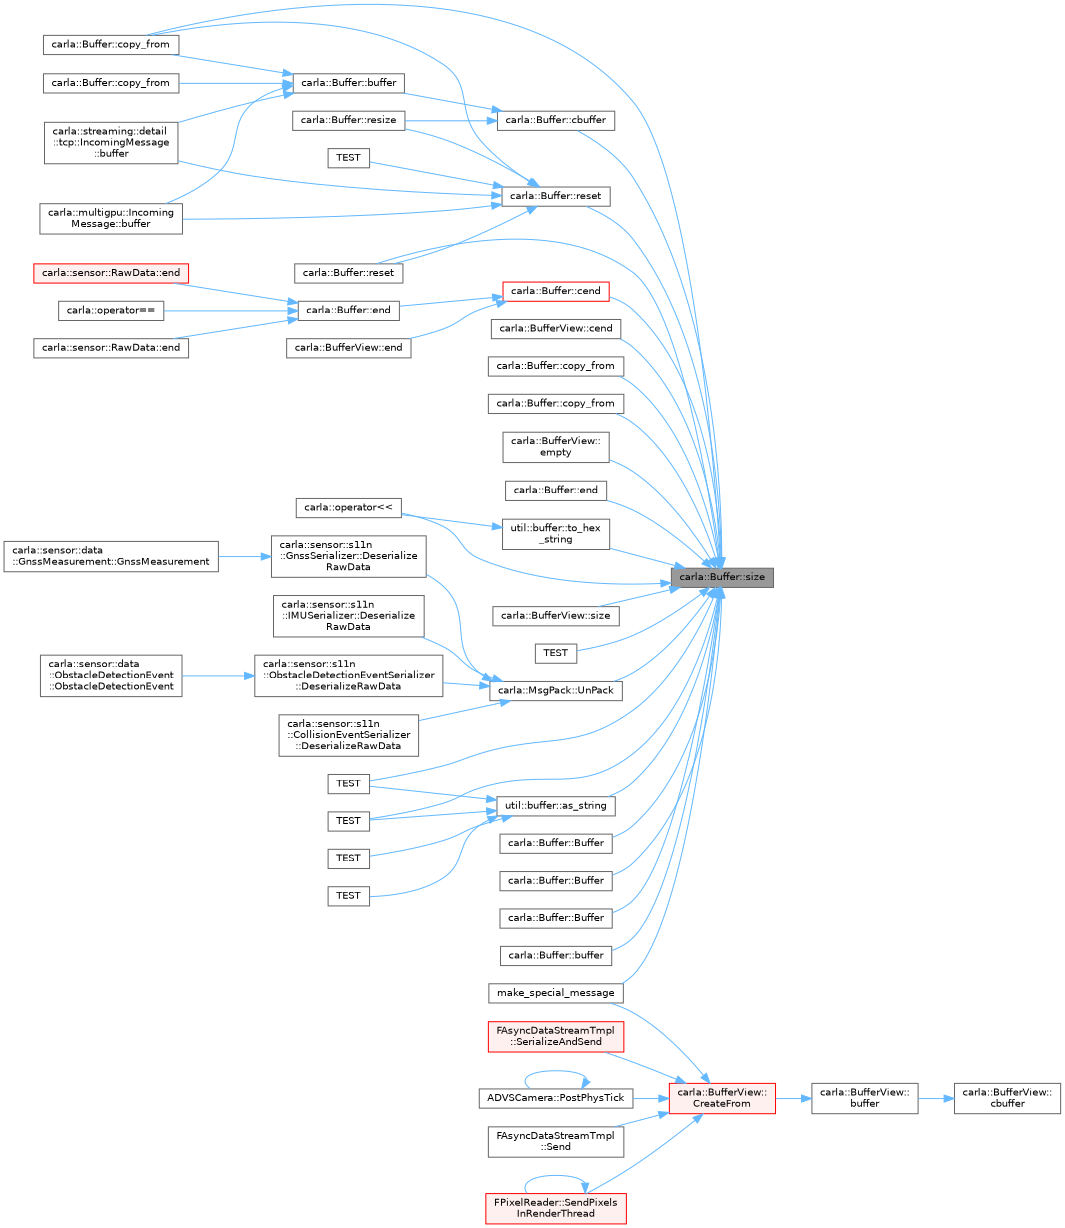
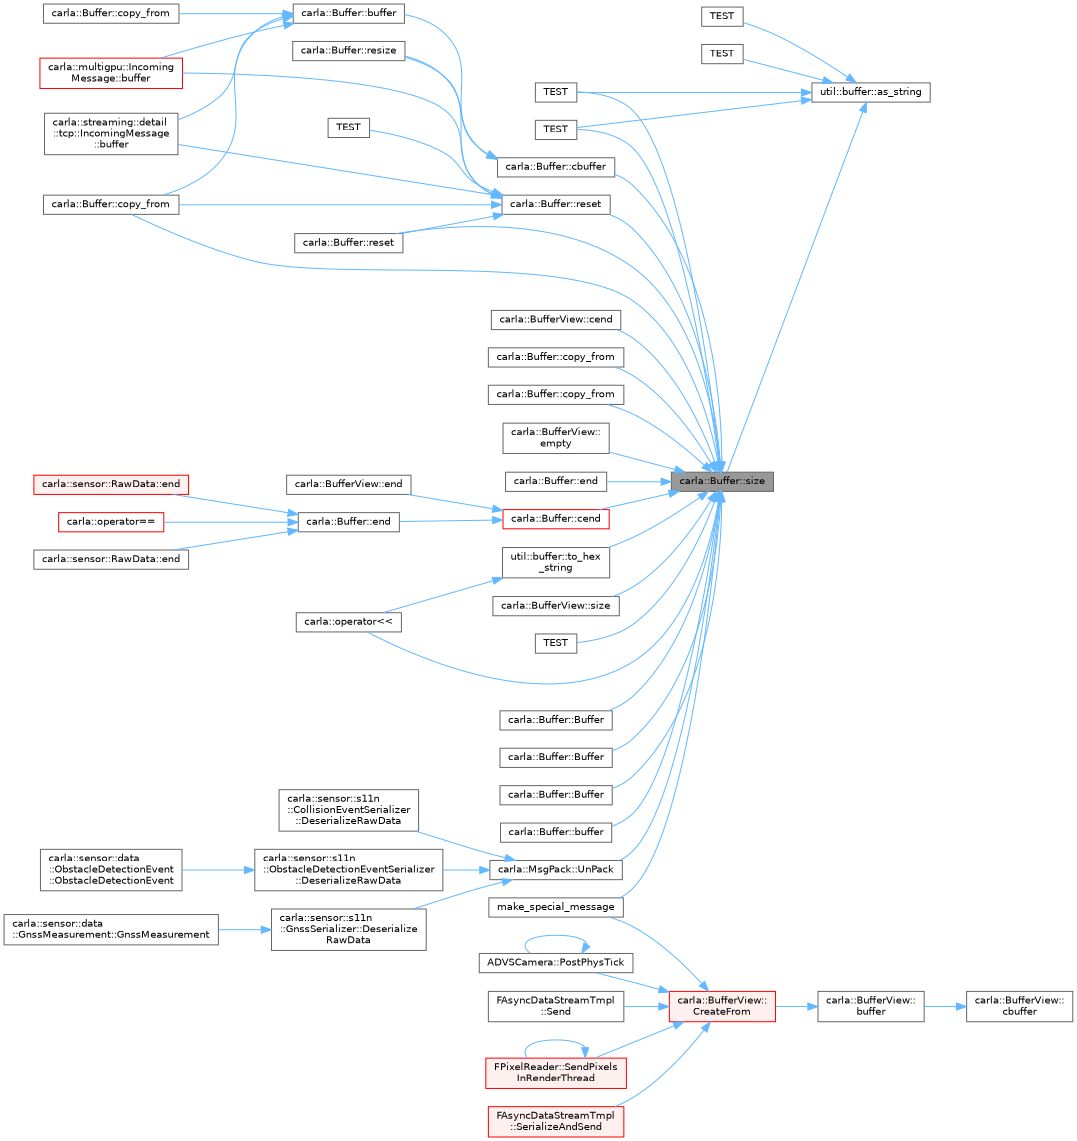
(111, 219) -> (111, 73)
(111, 311) -> (111, 522)
(349, 616) -> none
(684, 710) -> (795, 292)
